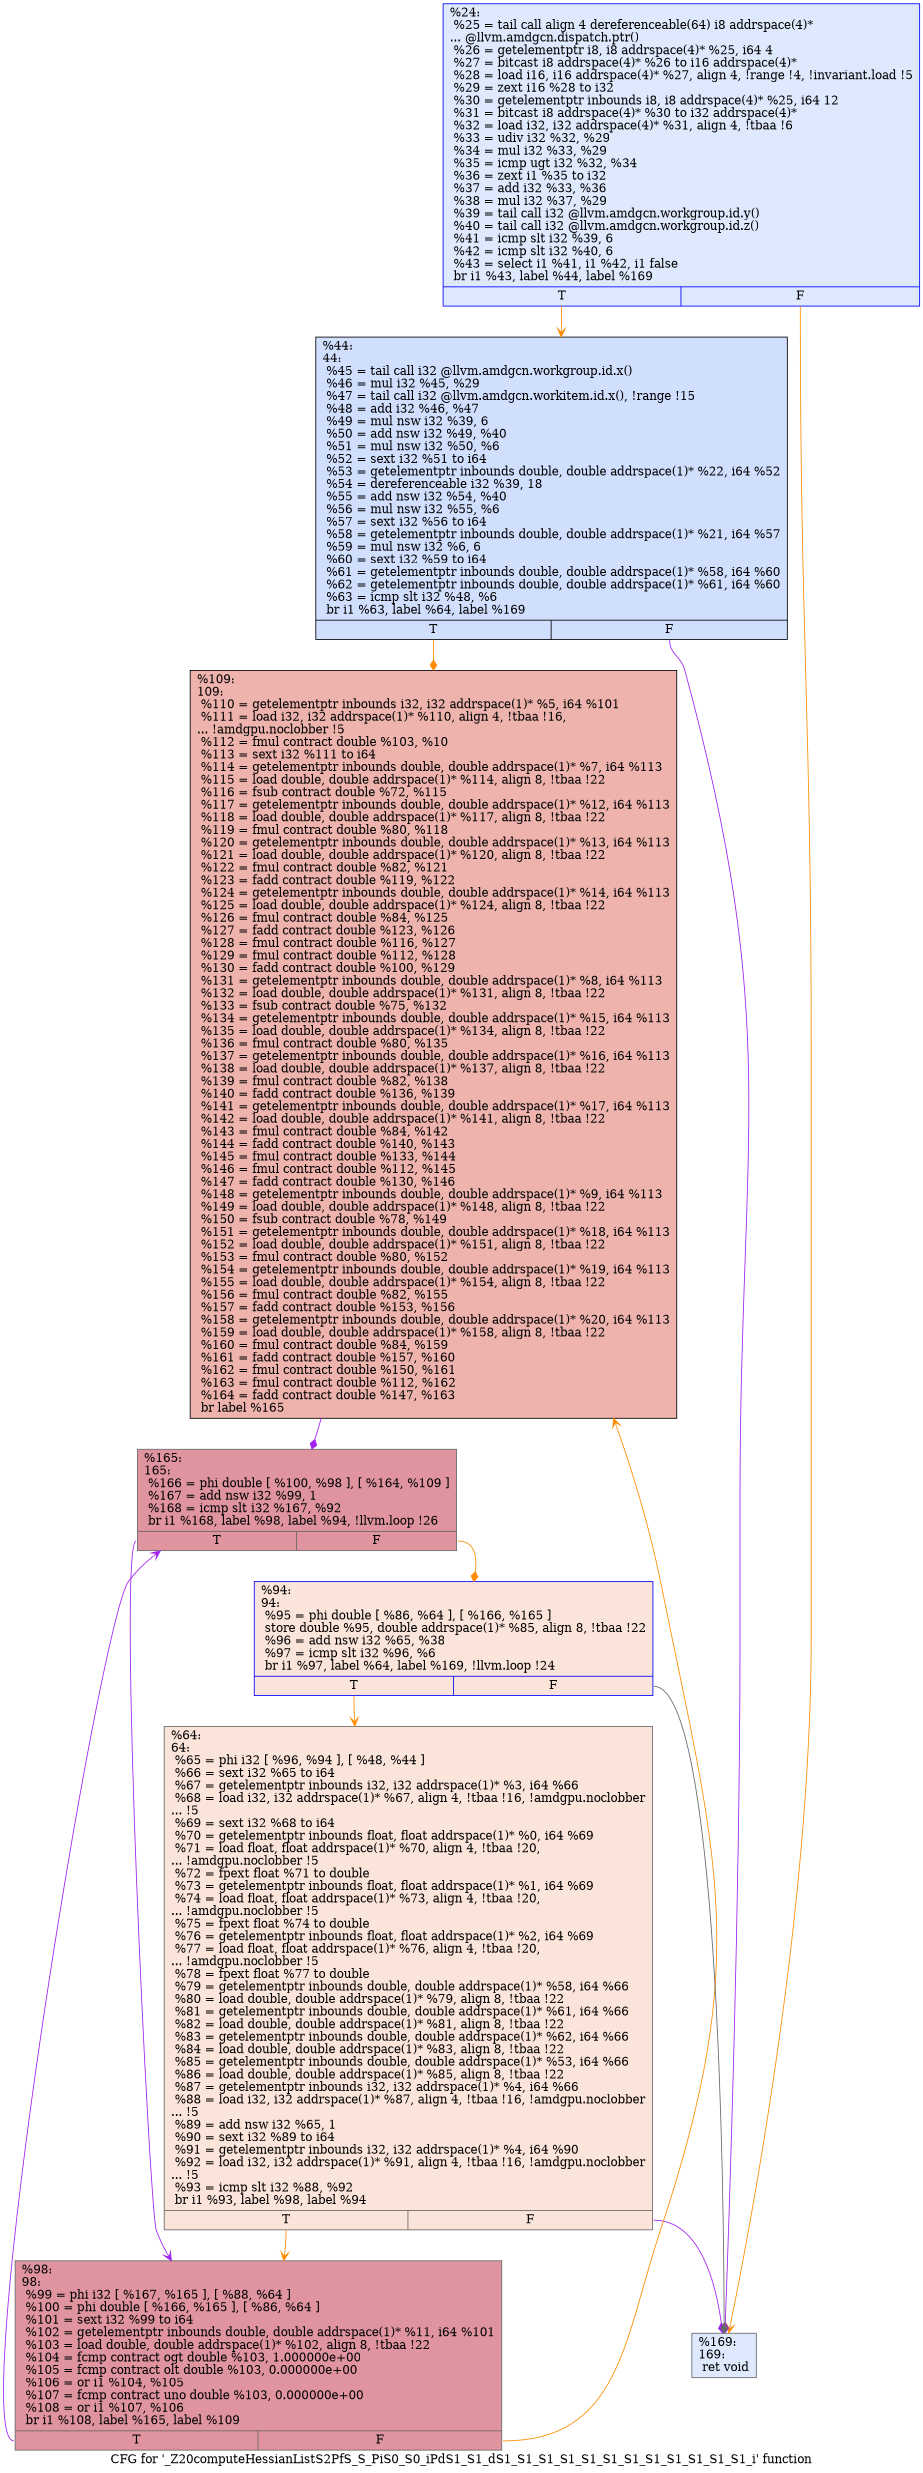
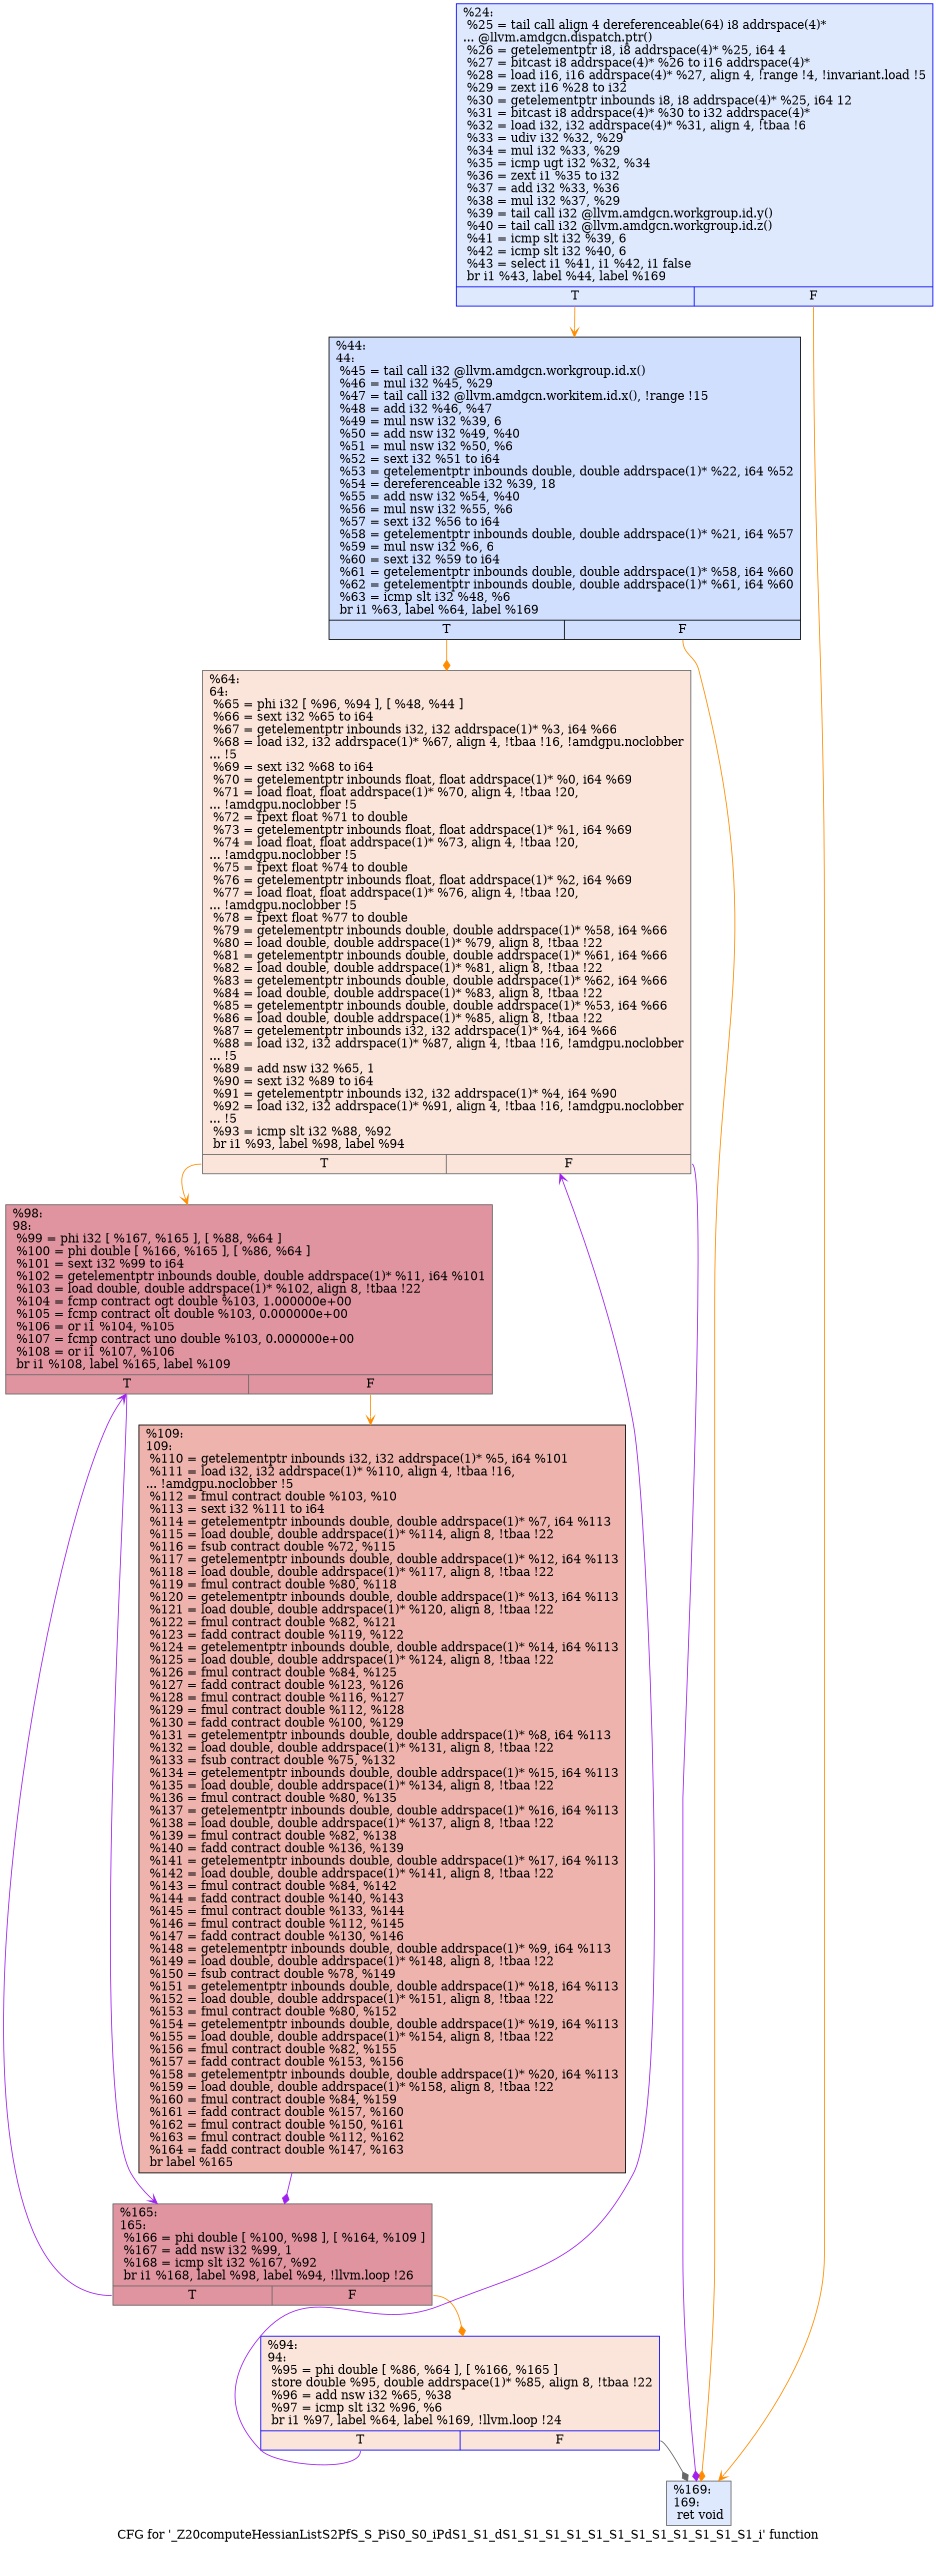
(433, 650) -> (447, 650)
(740, 1476) -> (715, 1551)
(354, 1707) -> (653, 2007)
